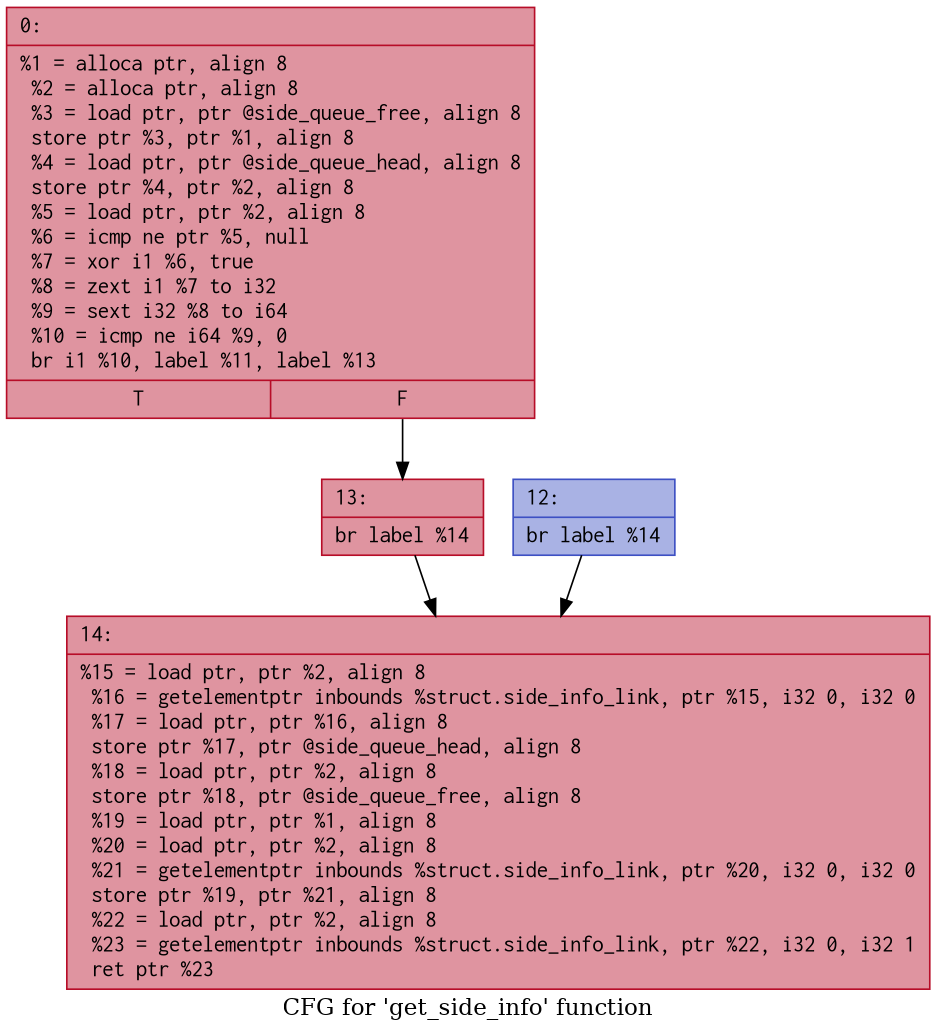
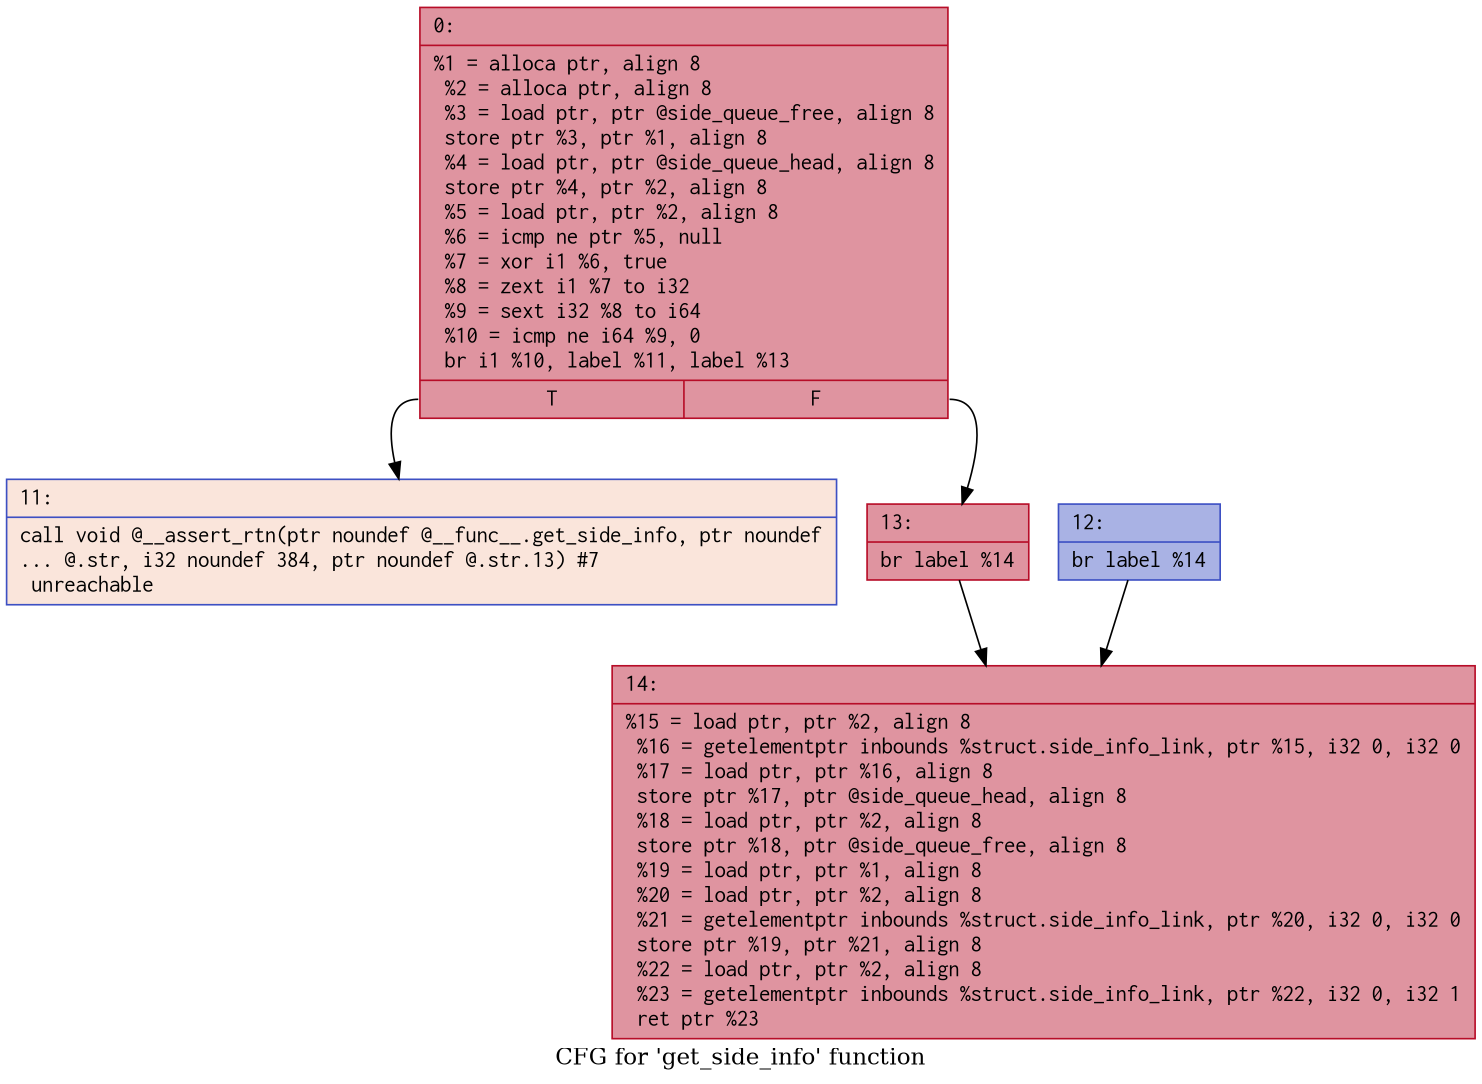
none -> (422, 542)
